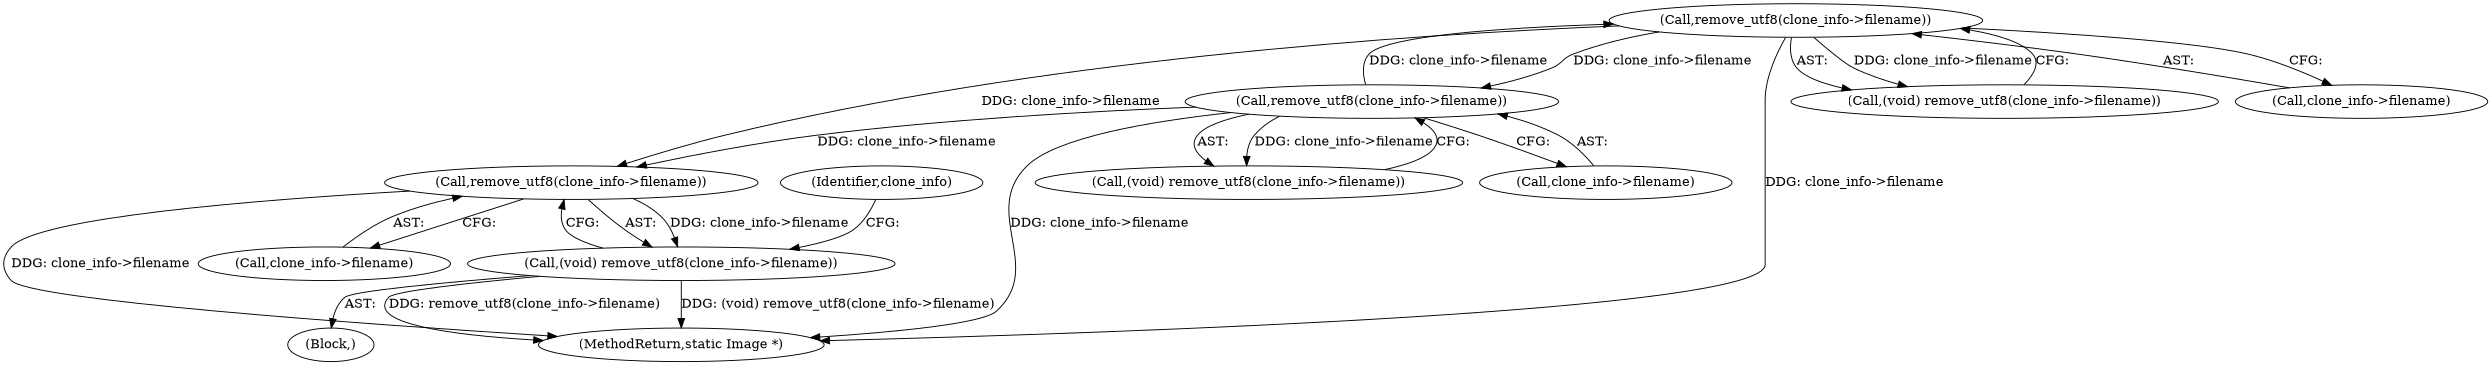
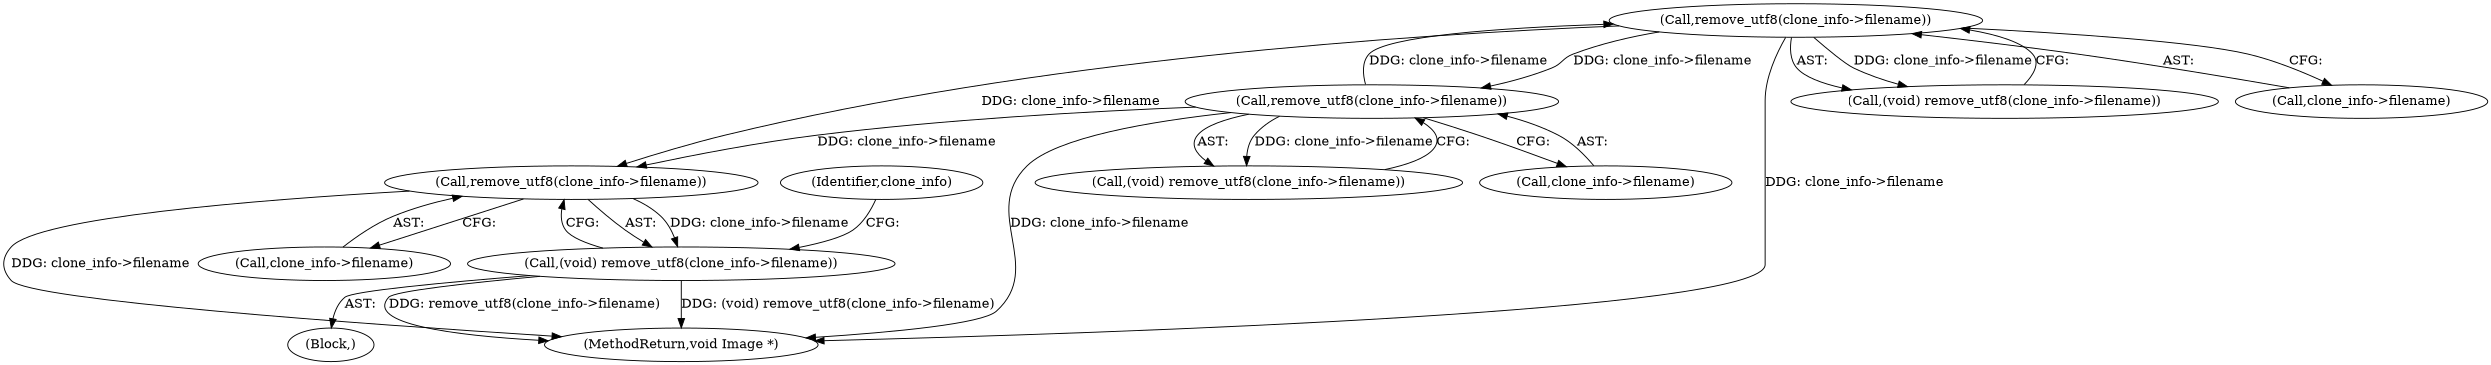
(681, 345) -> (681, 345)
